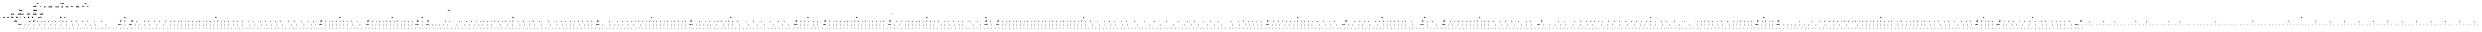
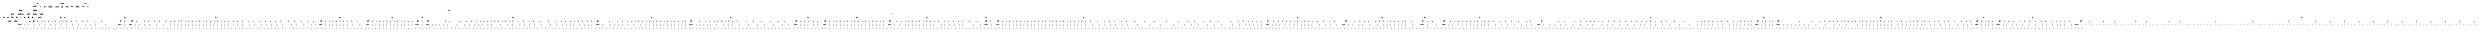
none -> (9, 21)
